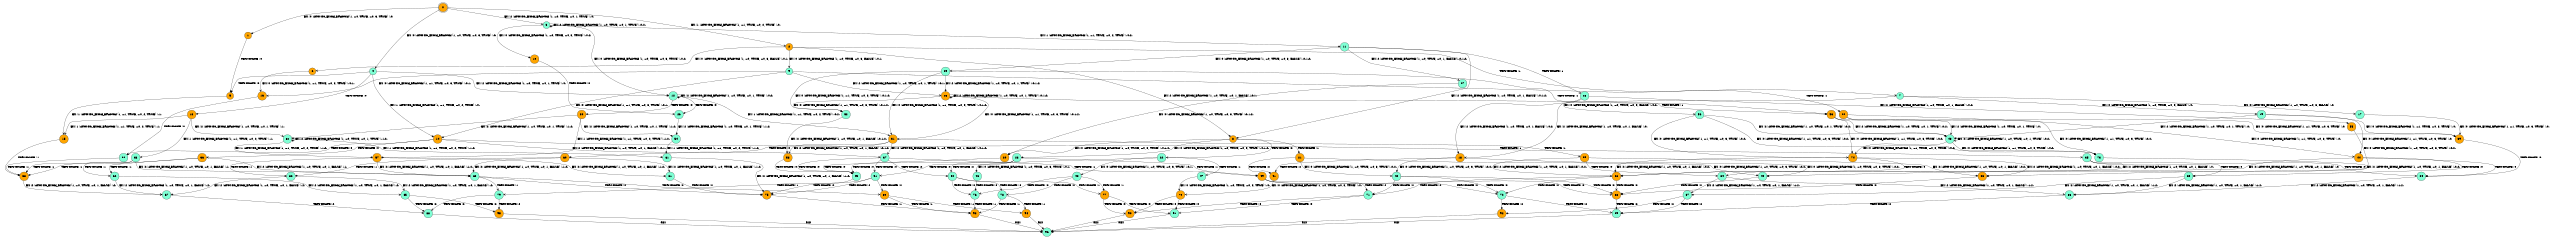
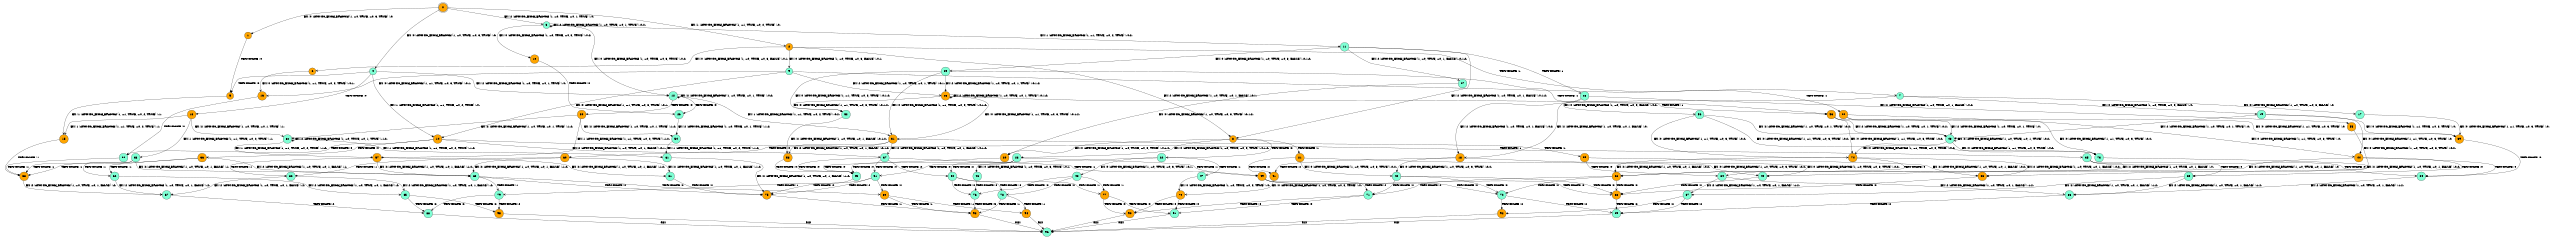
(1506, 171) -> none
(986, 204) -> (986, 204)
